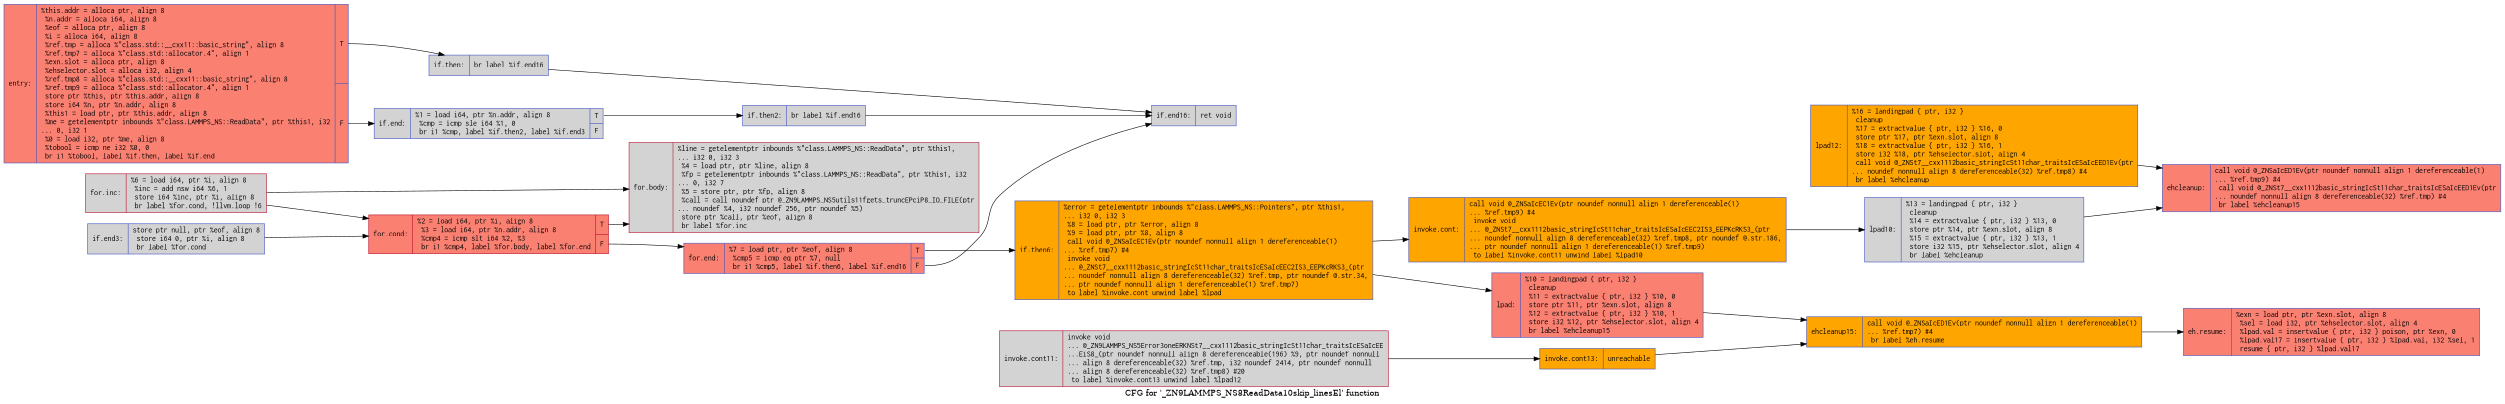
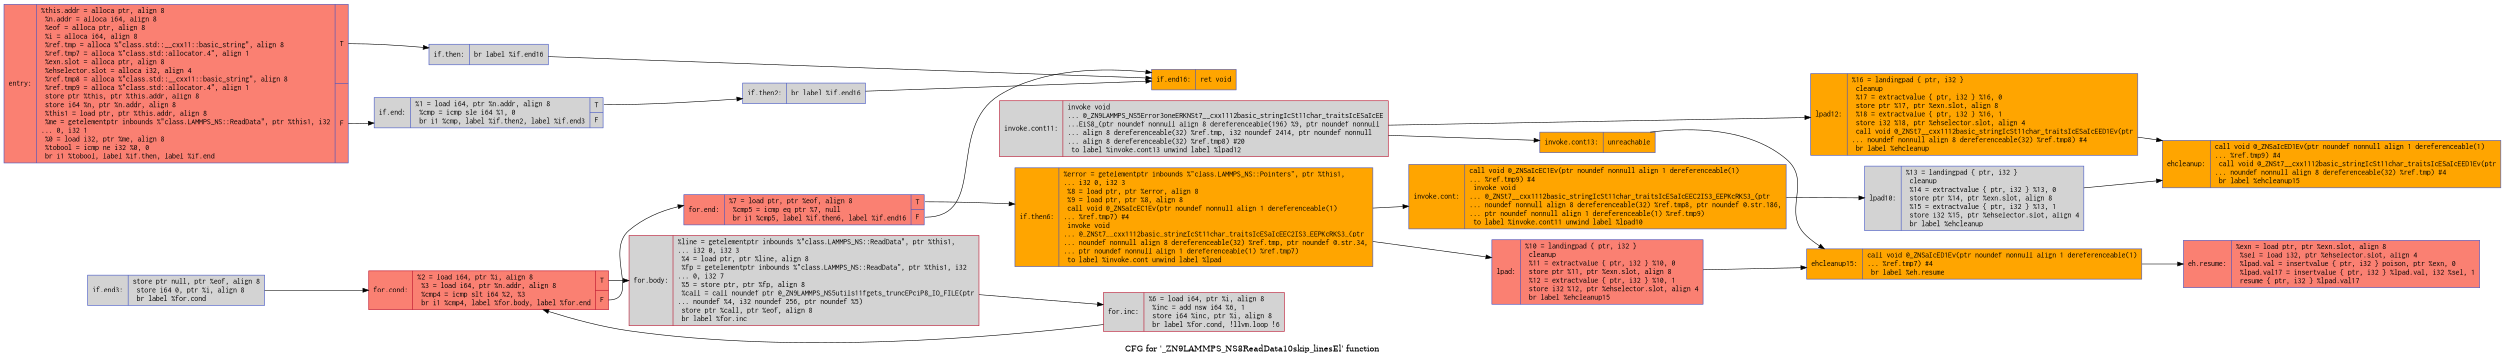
(1194, 116) -> (1194, 80)
none -> (1597, 121)
(2332, 188) -> (2332, 164)
(445, 191) -> (1038, 299)
